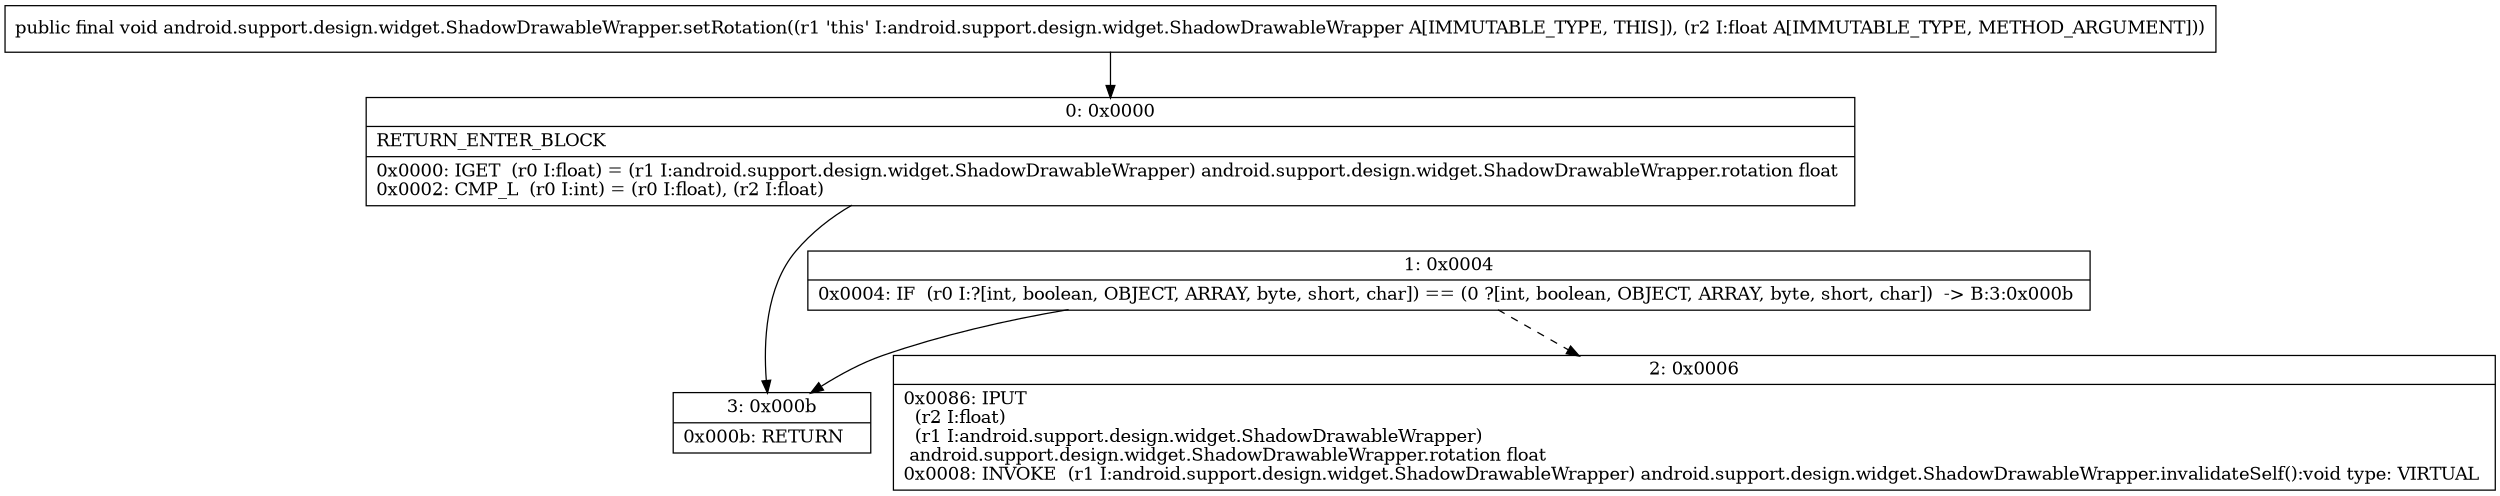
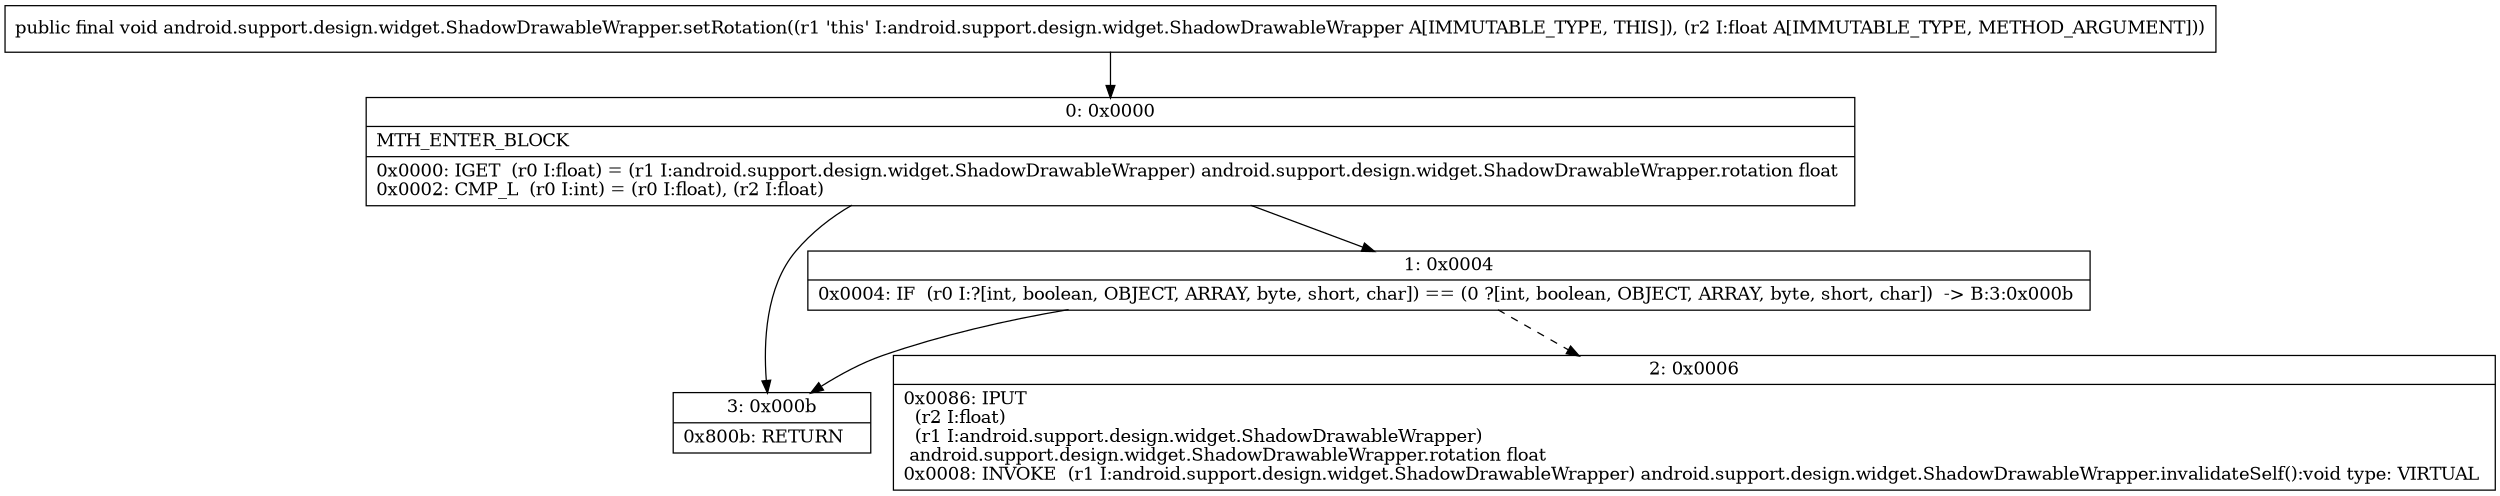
(491, 141) -> (473, 141)
none -> (1307, 226)
(772, 437) -> (772, 437)
